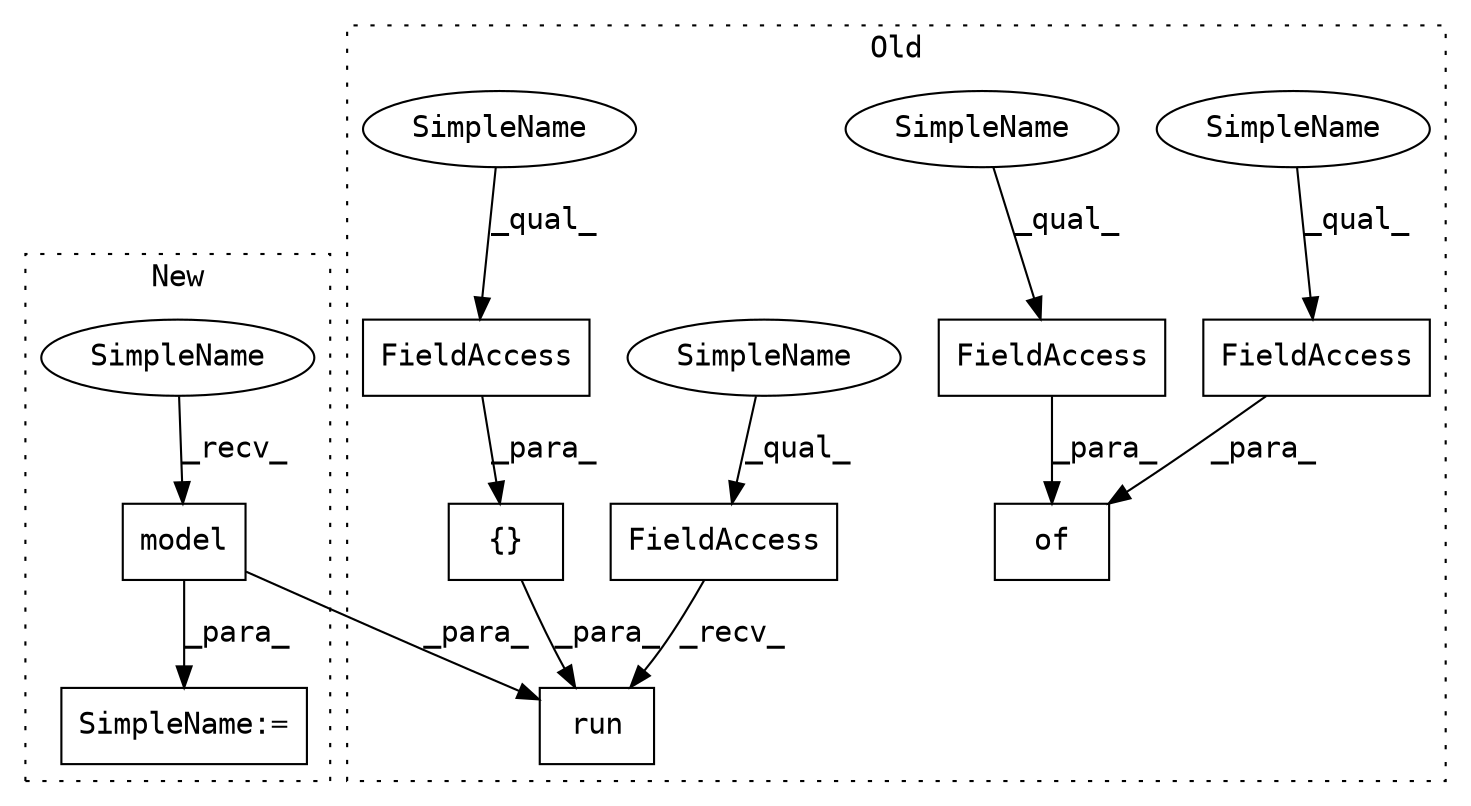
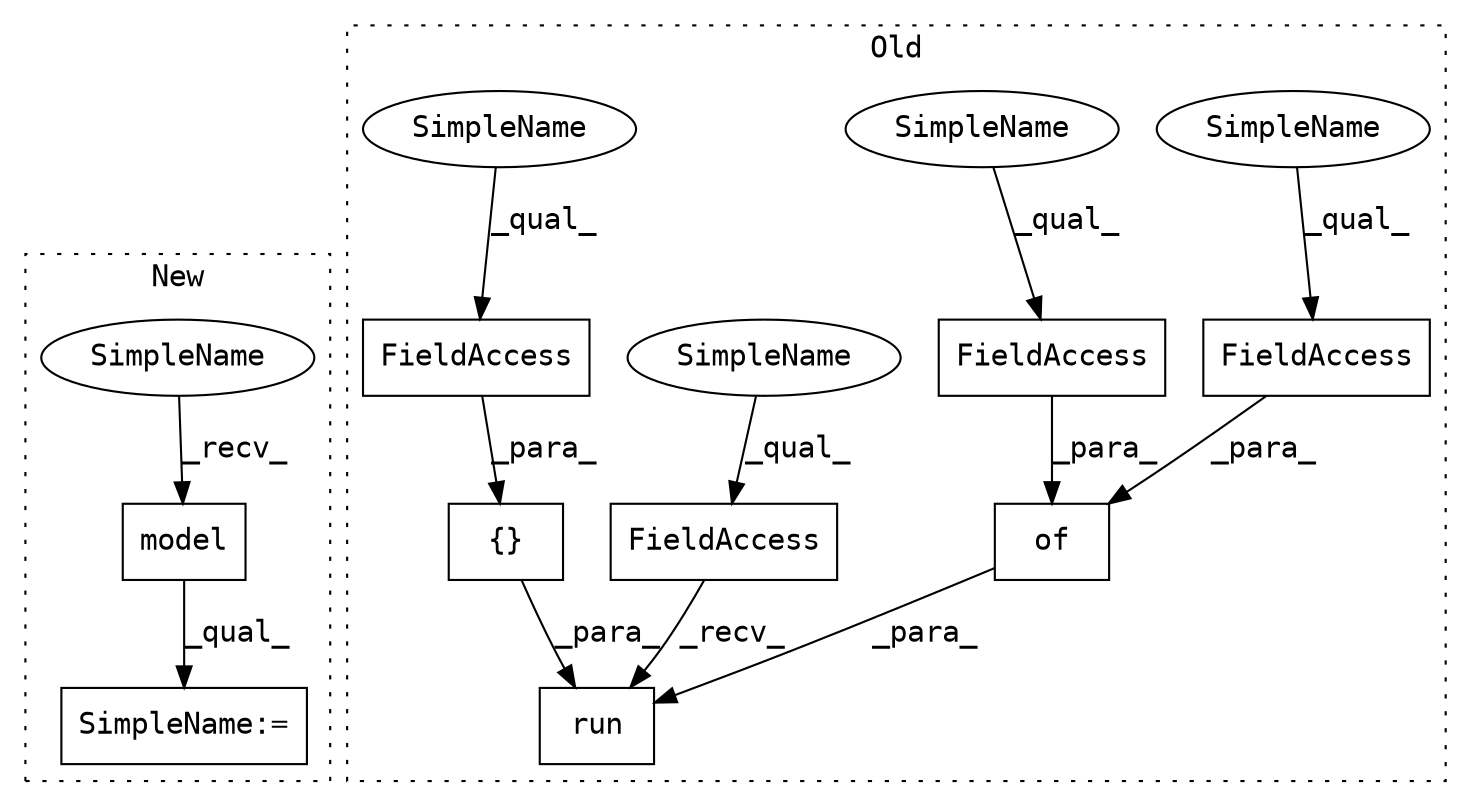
(382, 632) -> (836, 633)
(237, 634) -> (237, 634)
